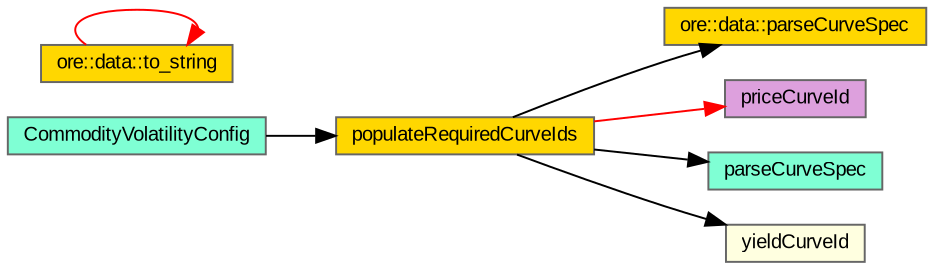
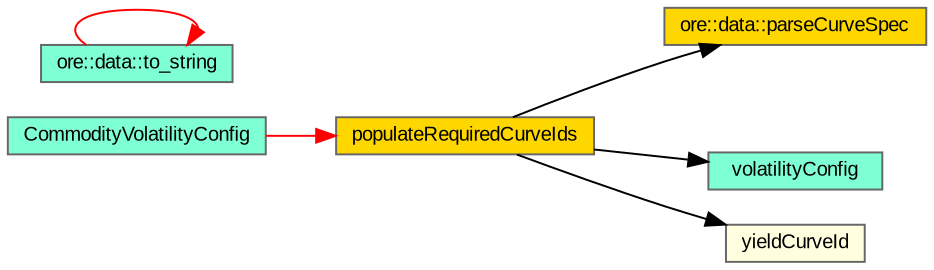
(137, 64) -> (137, 64)
(795, 99) -> none
(291, 136) -> (291, 136)
(795, 171) -> (795, 171)
